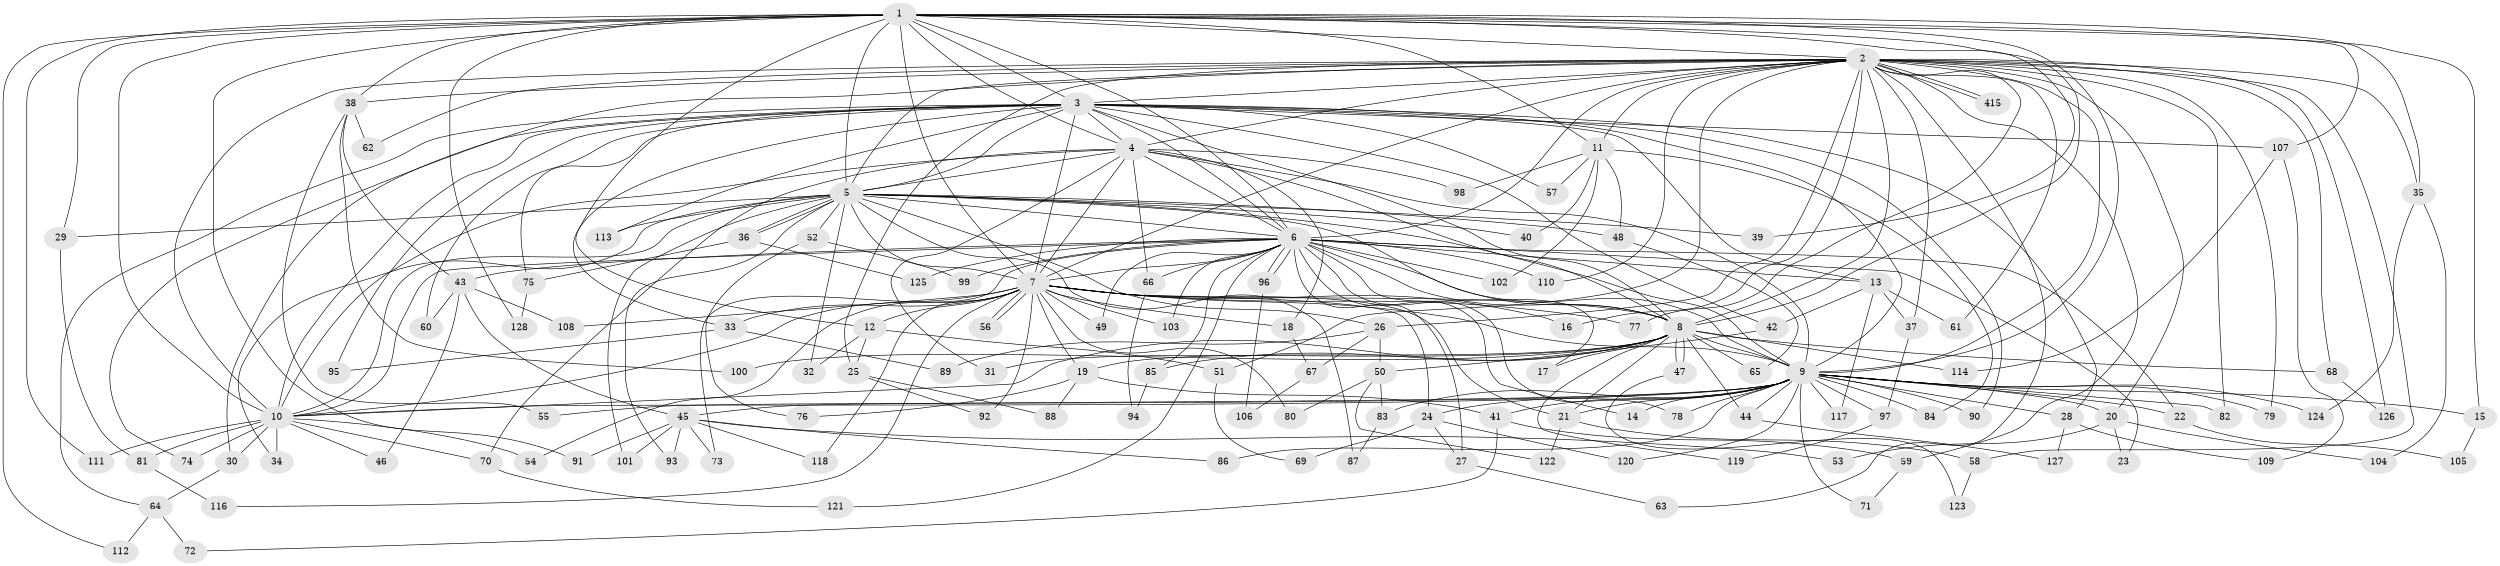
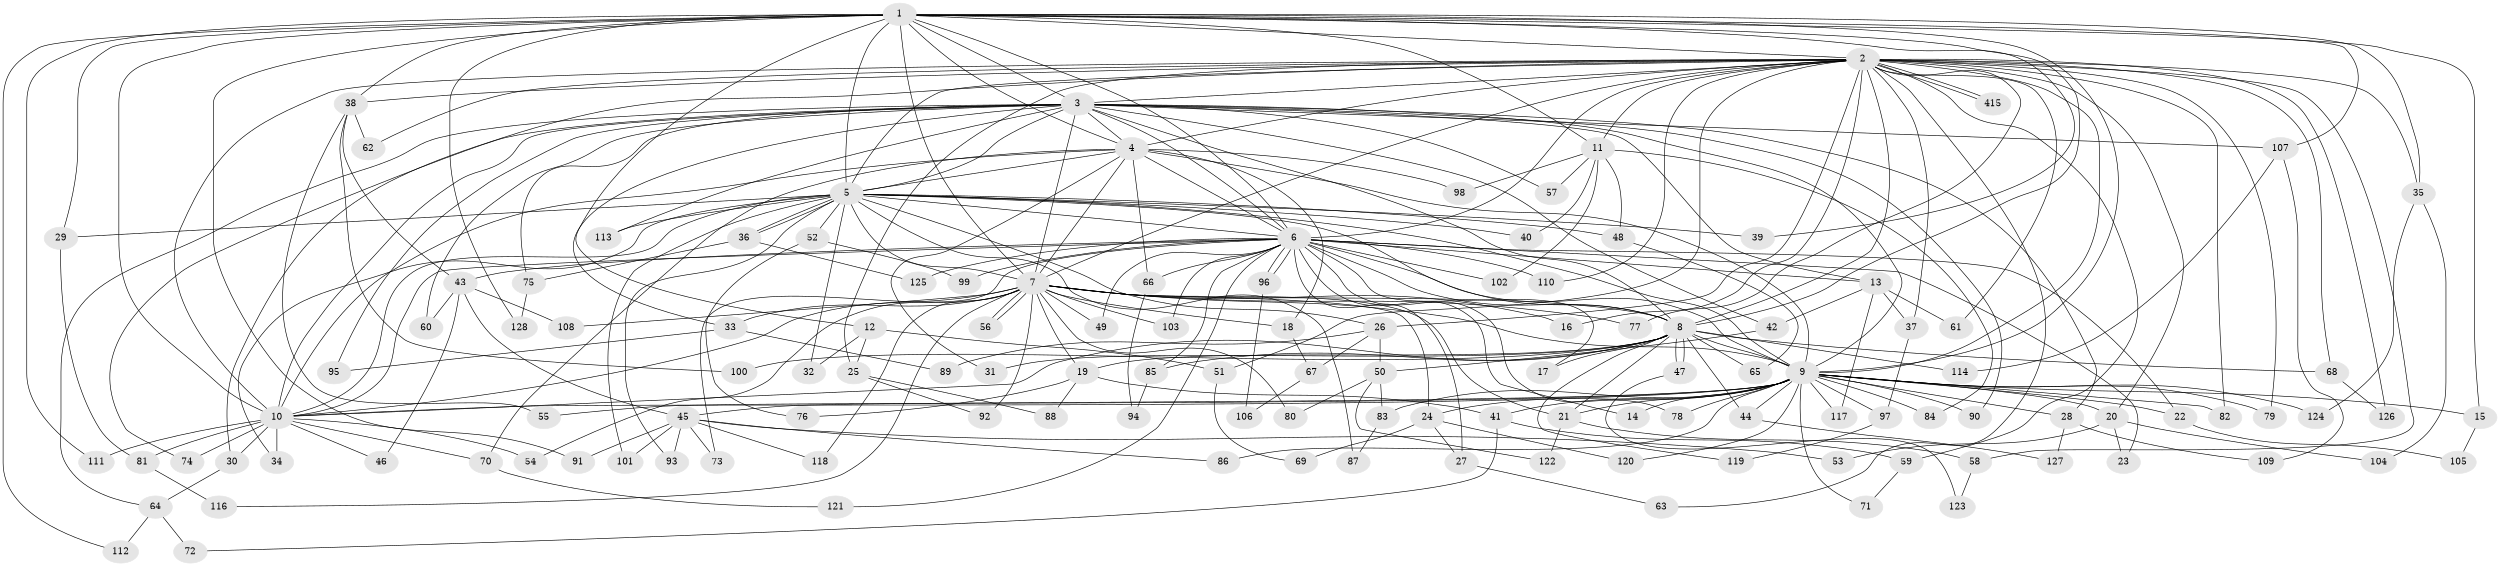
(1425, 230) -> none
(1166, 266) -> none
(920, 310) -> none
